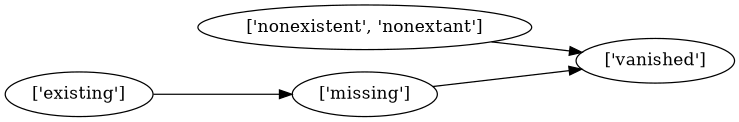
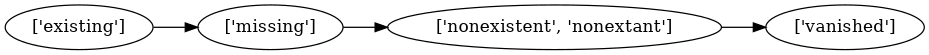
(501, 79) -> (359, 27)
